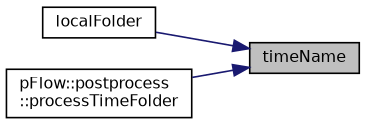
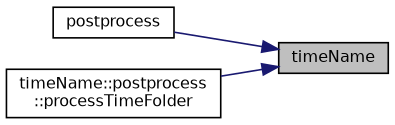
(99, 23) -> (114, 23)
(99, 93) -> (114, 93)
